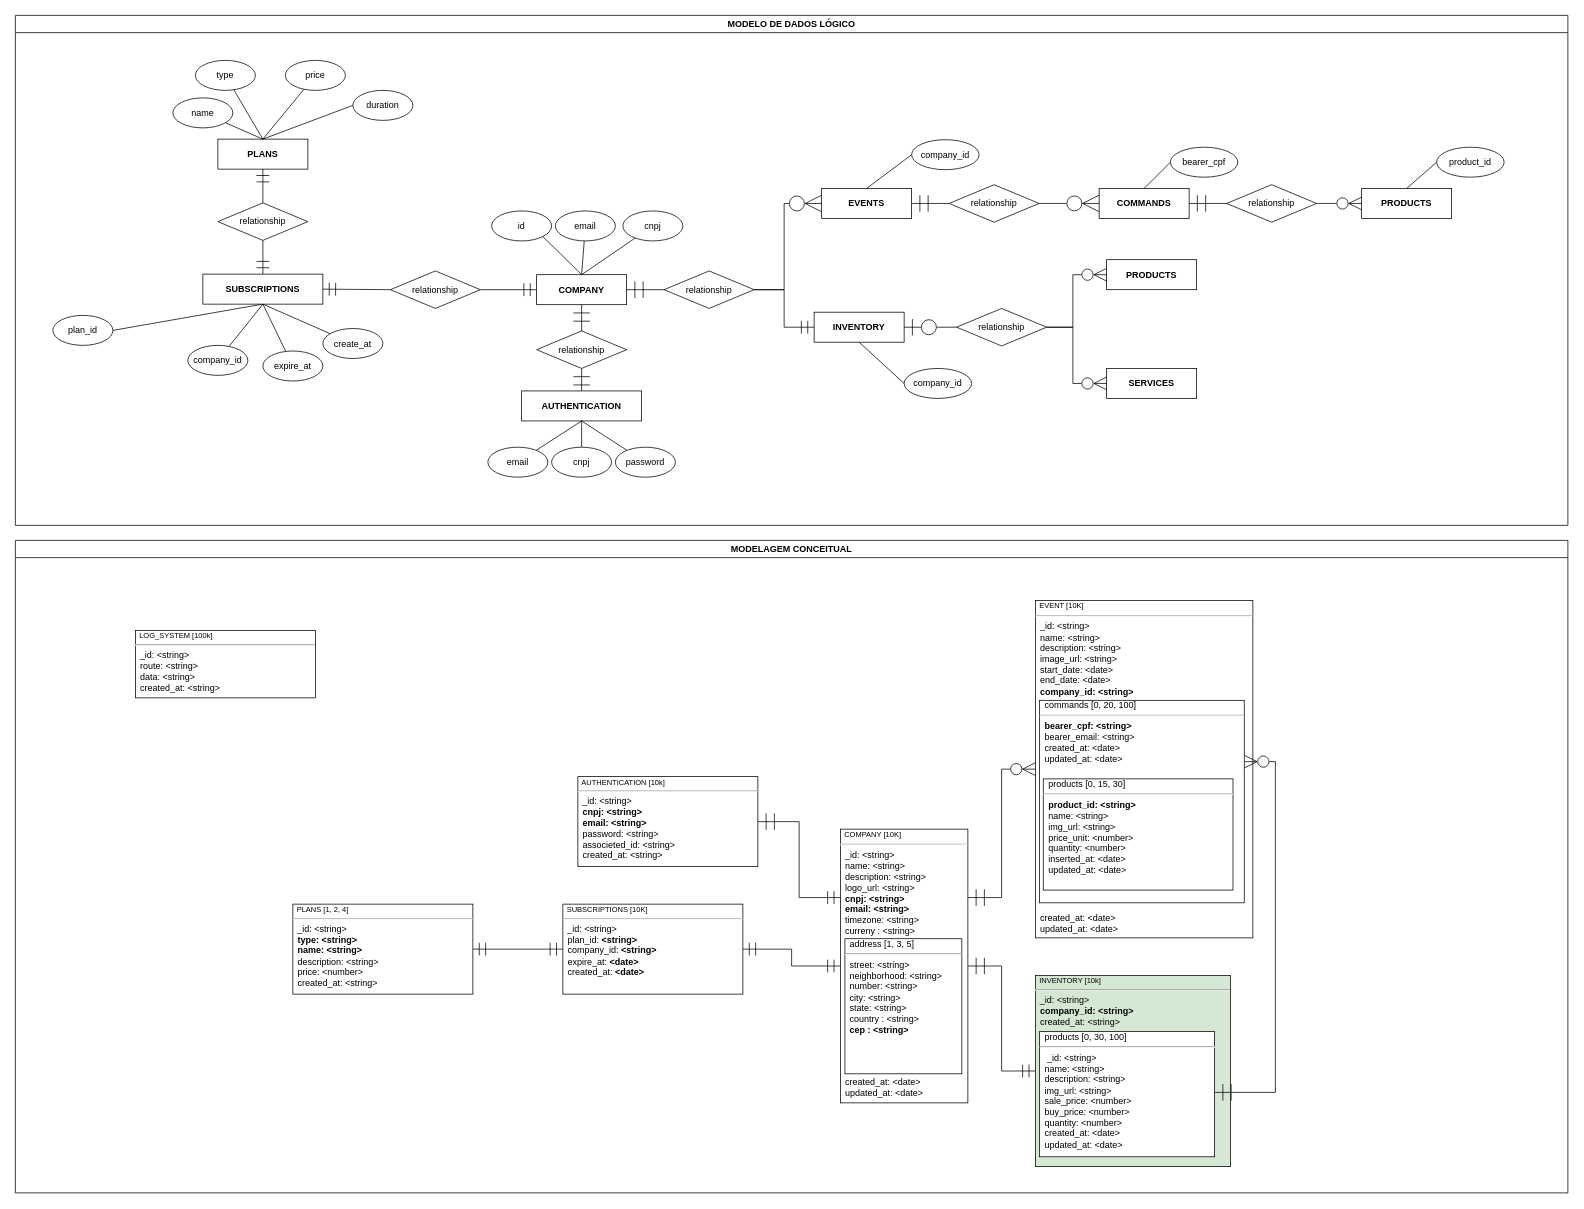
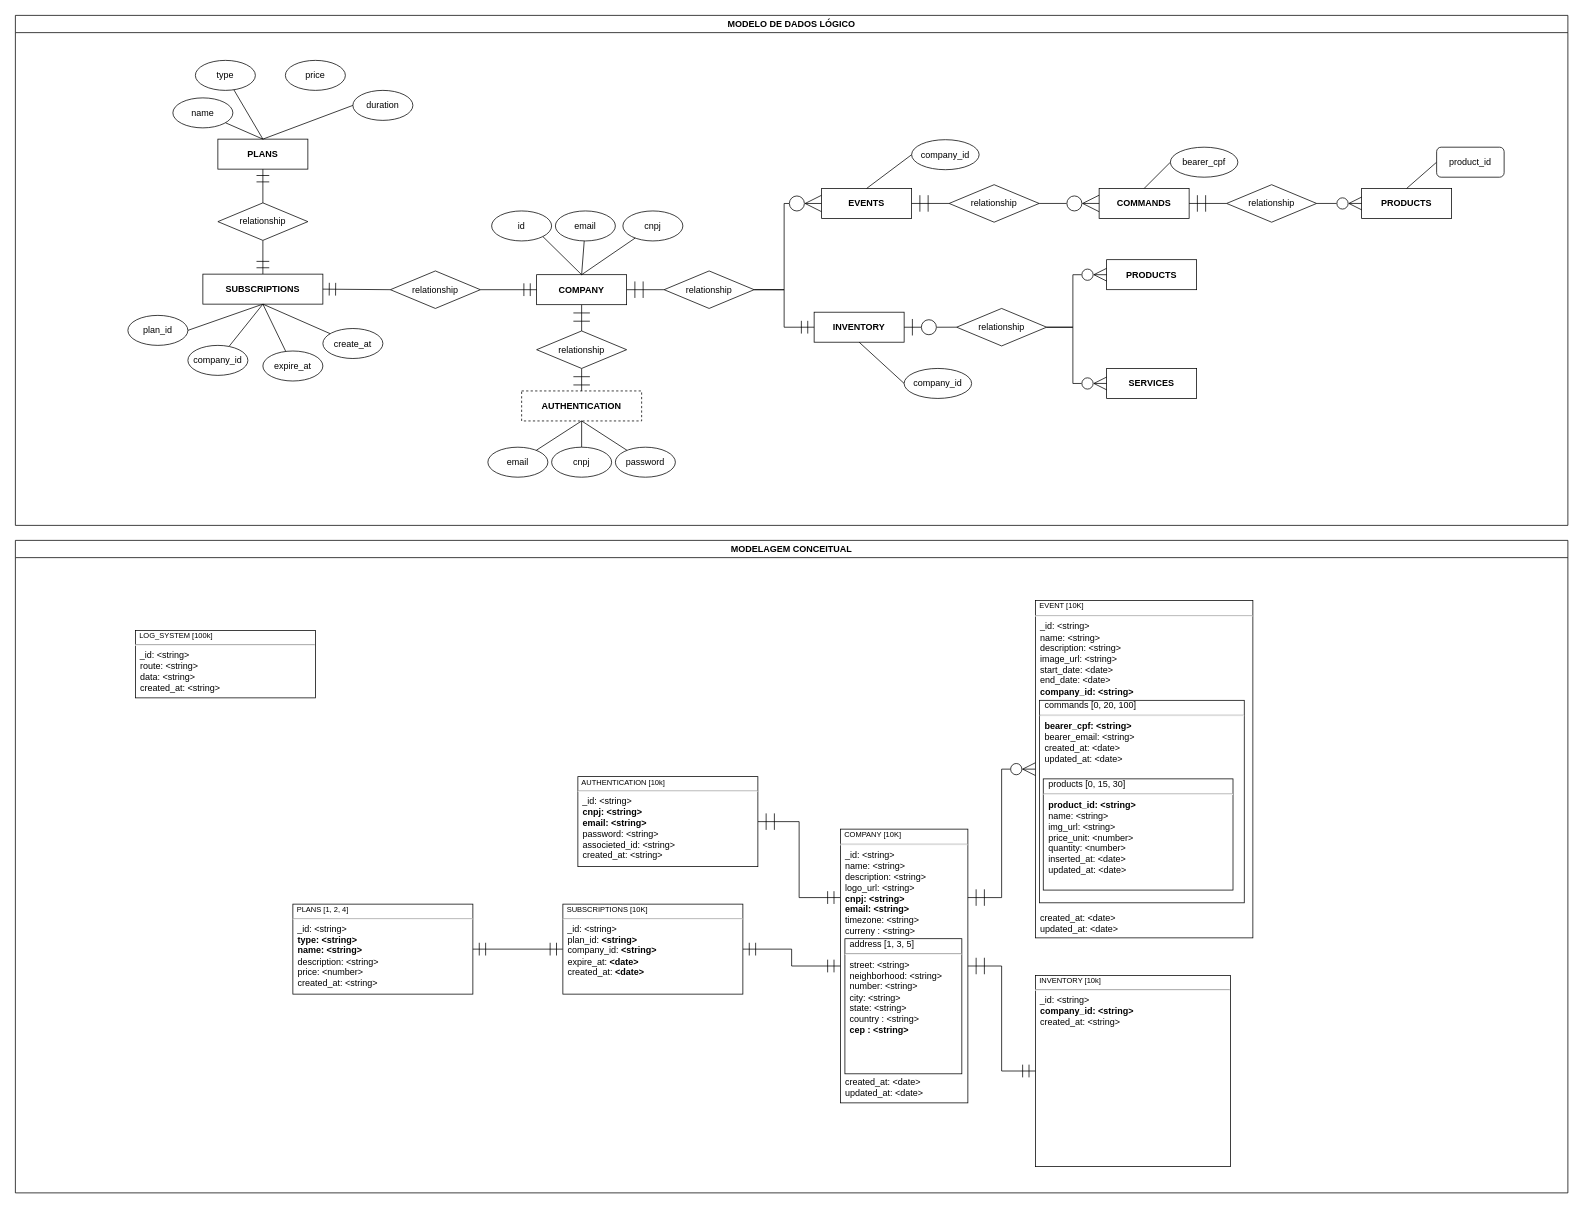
(285, 113) -> none
(1470, 162) -> (1470, 162)
(83, 330) -> (158, 330)
(582, 406) -> (582, 406)
(1275, 954) -> none
(1082, 997) -> (1082, 997)
(1127, 1094) -> none
